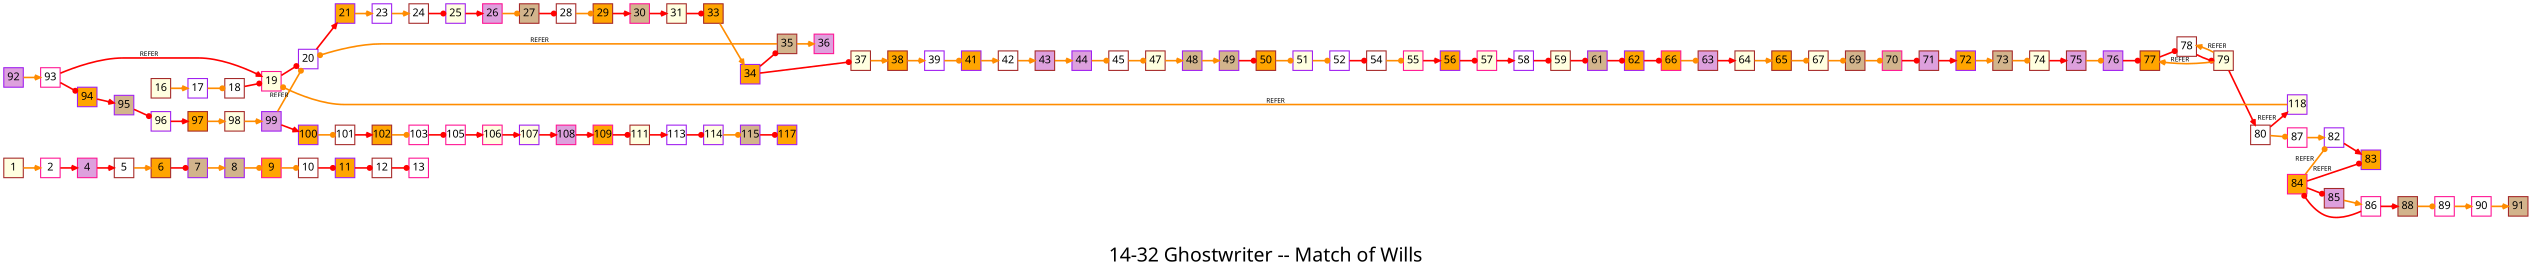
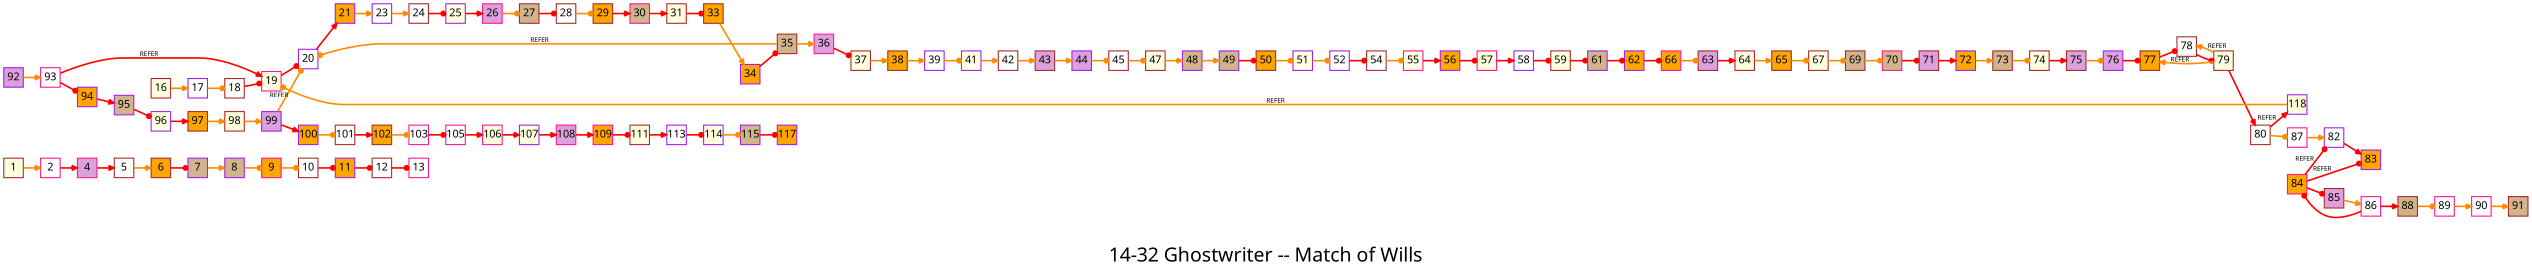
(971, 61) -> (971, 61)
(803, 68) -> (840, 51)
(2314, 163) -> (2314, 163)
